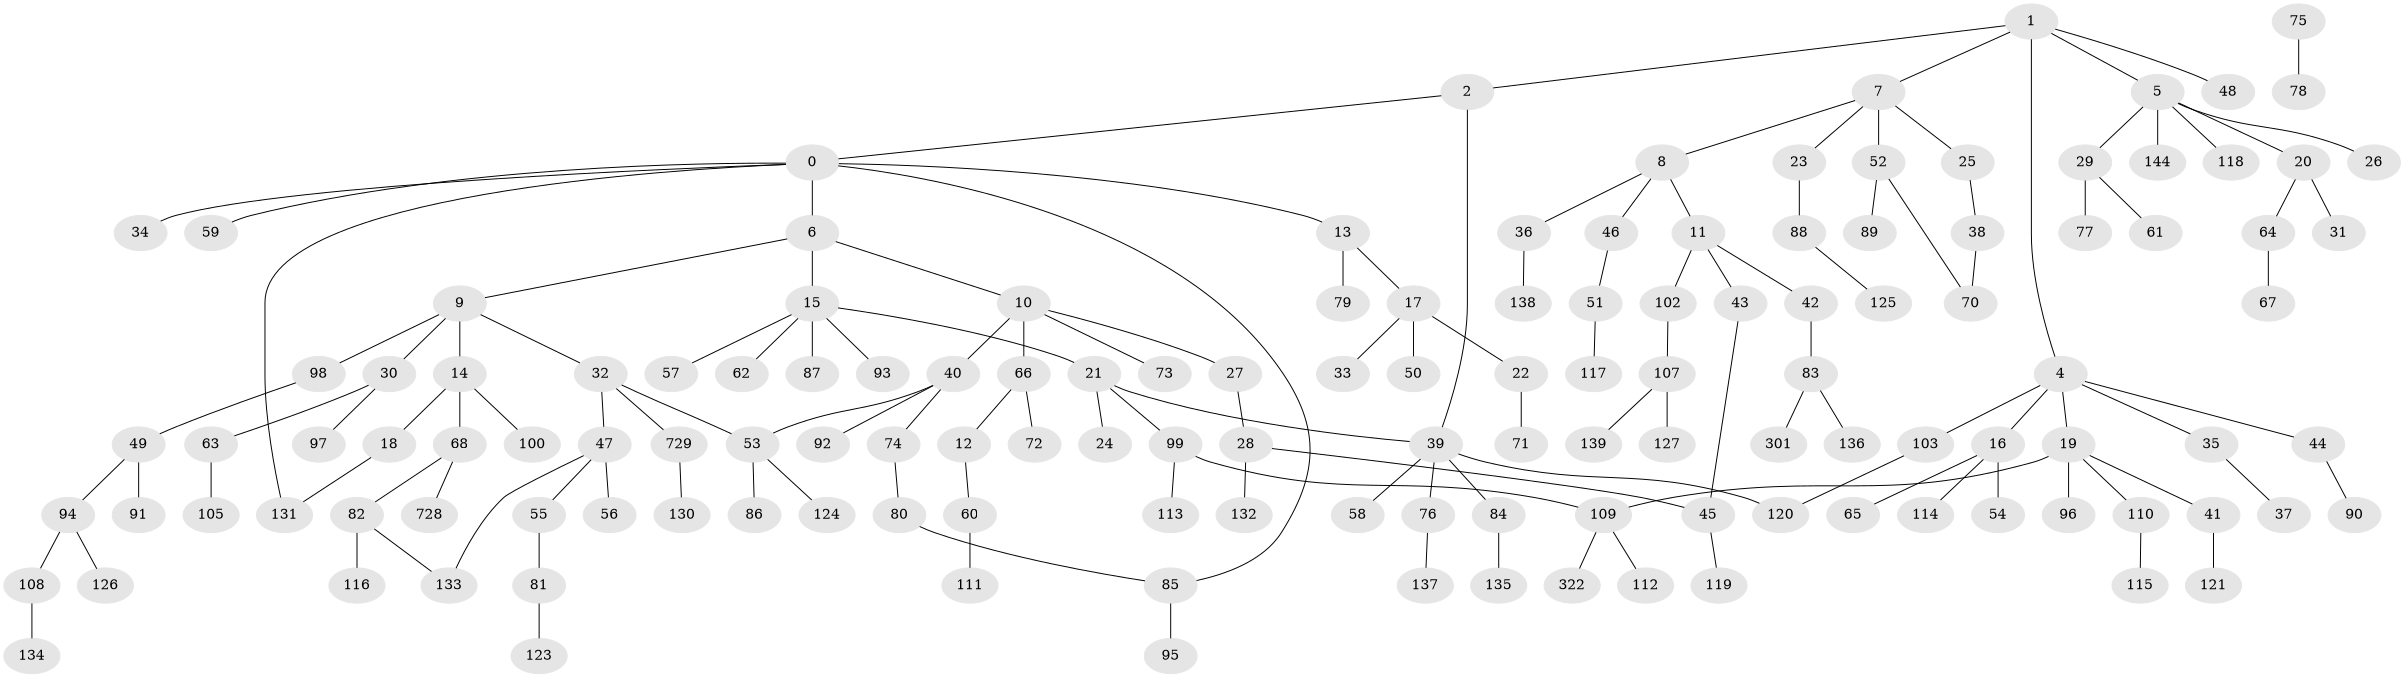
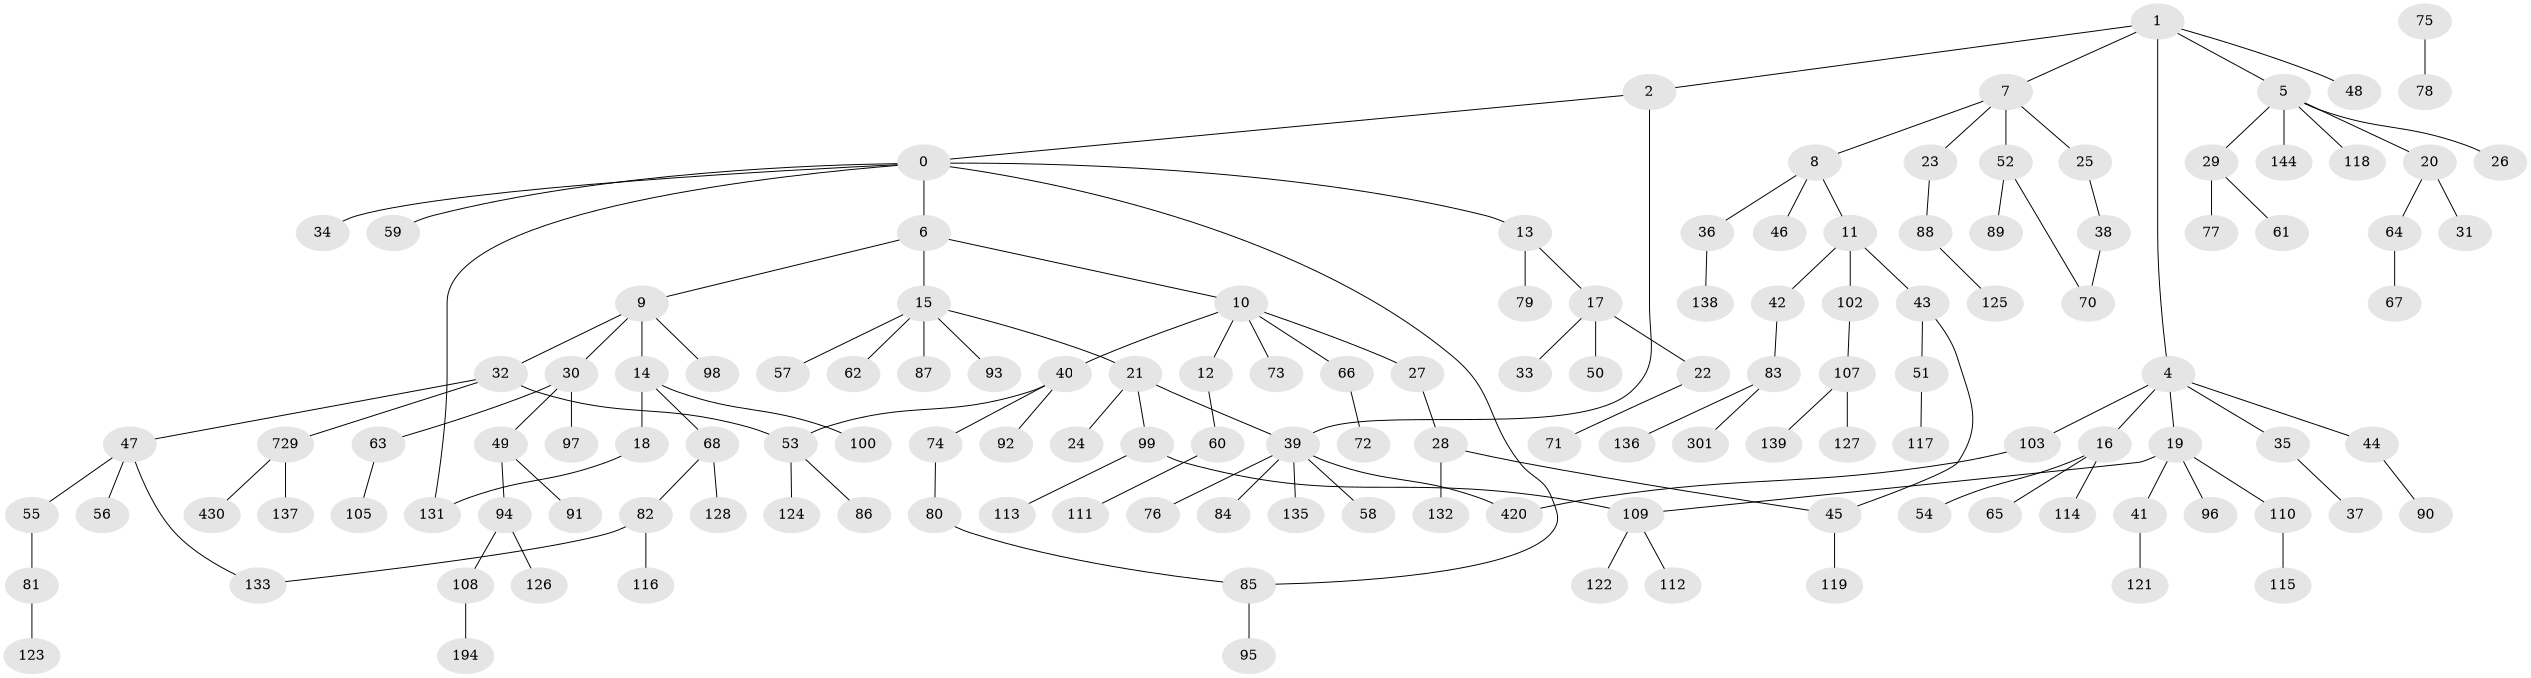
(1603, 268) -> (1922, 339)
(227, 407) -> (536, 409)
(994, 409) -> (1224, 339)
(429, 515) -> (718, 515)
(682, 515) -> (212, 515)
(1781, 515) -> (1514, 515)
(1427, 550) -> (286, 480)
(1499, 550) -> (1294, 477)
(1572, 586) -> (1600, 586)
(32, 656) -> (466, 656)
